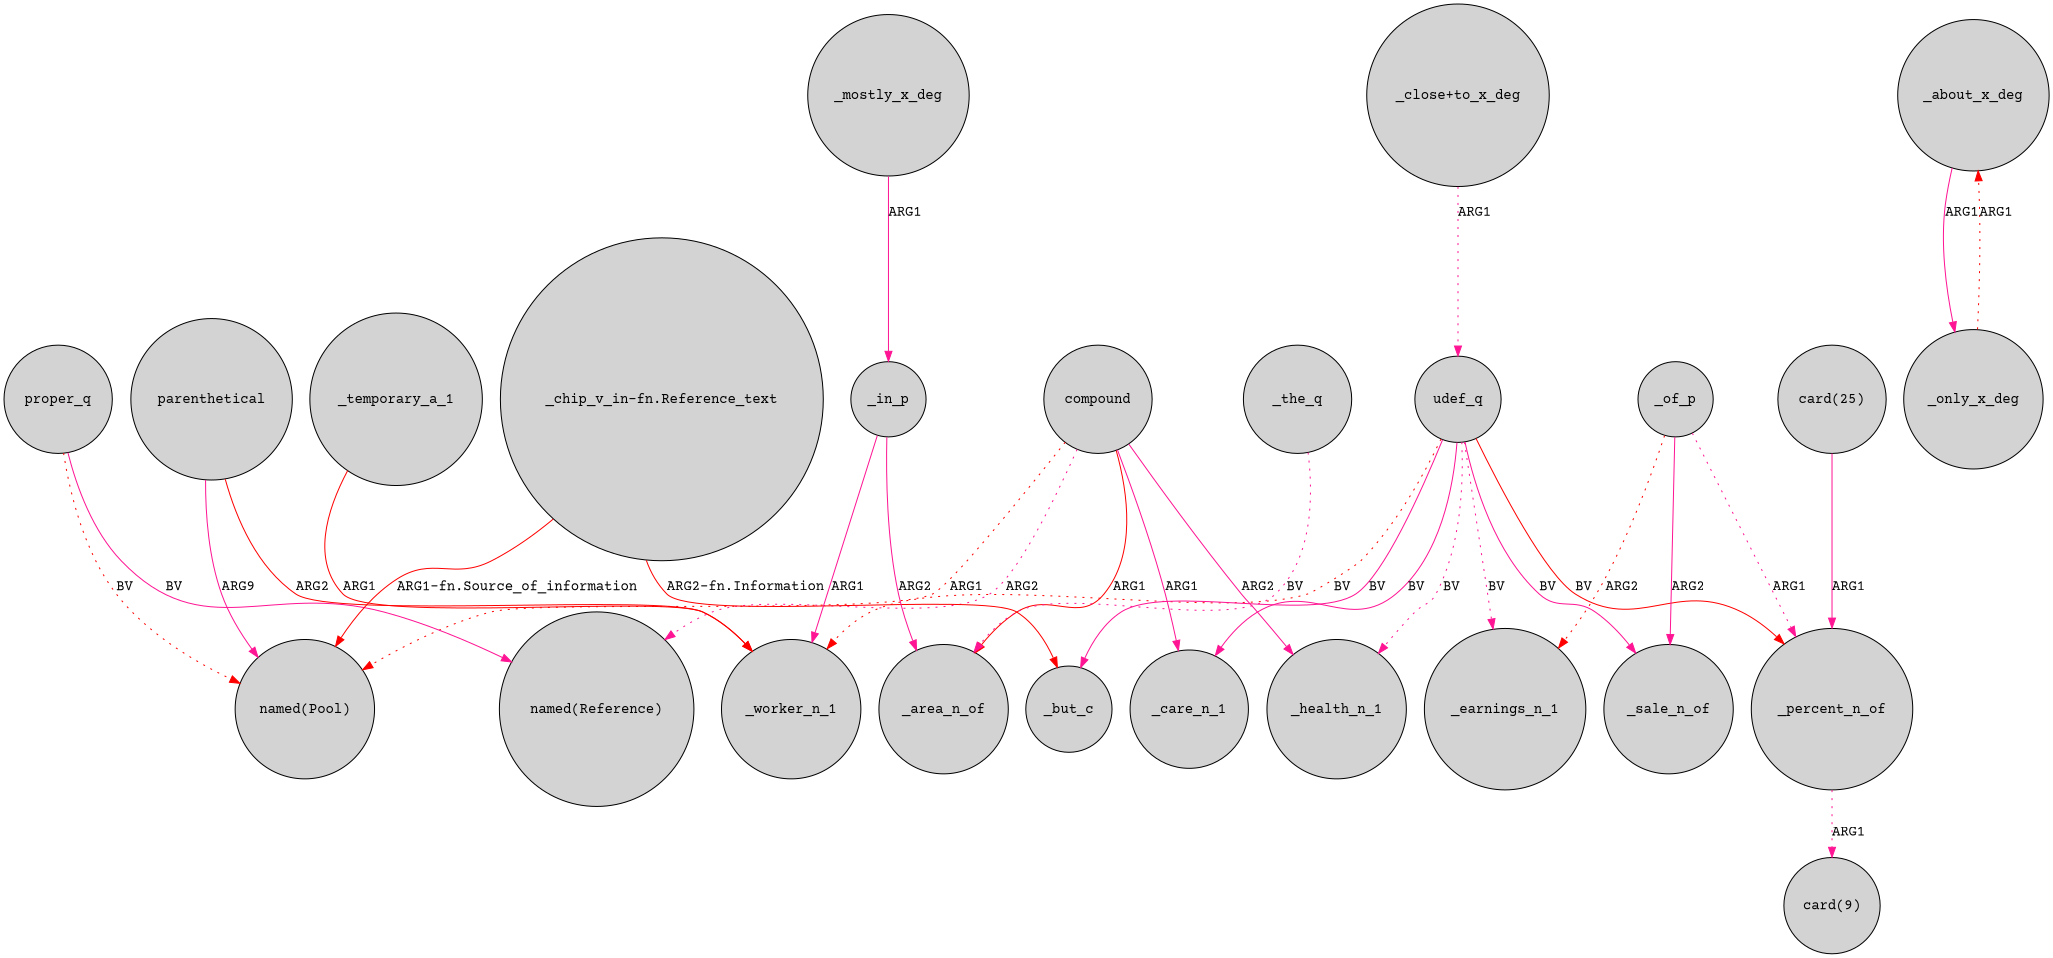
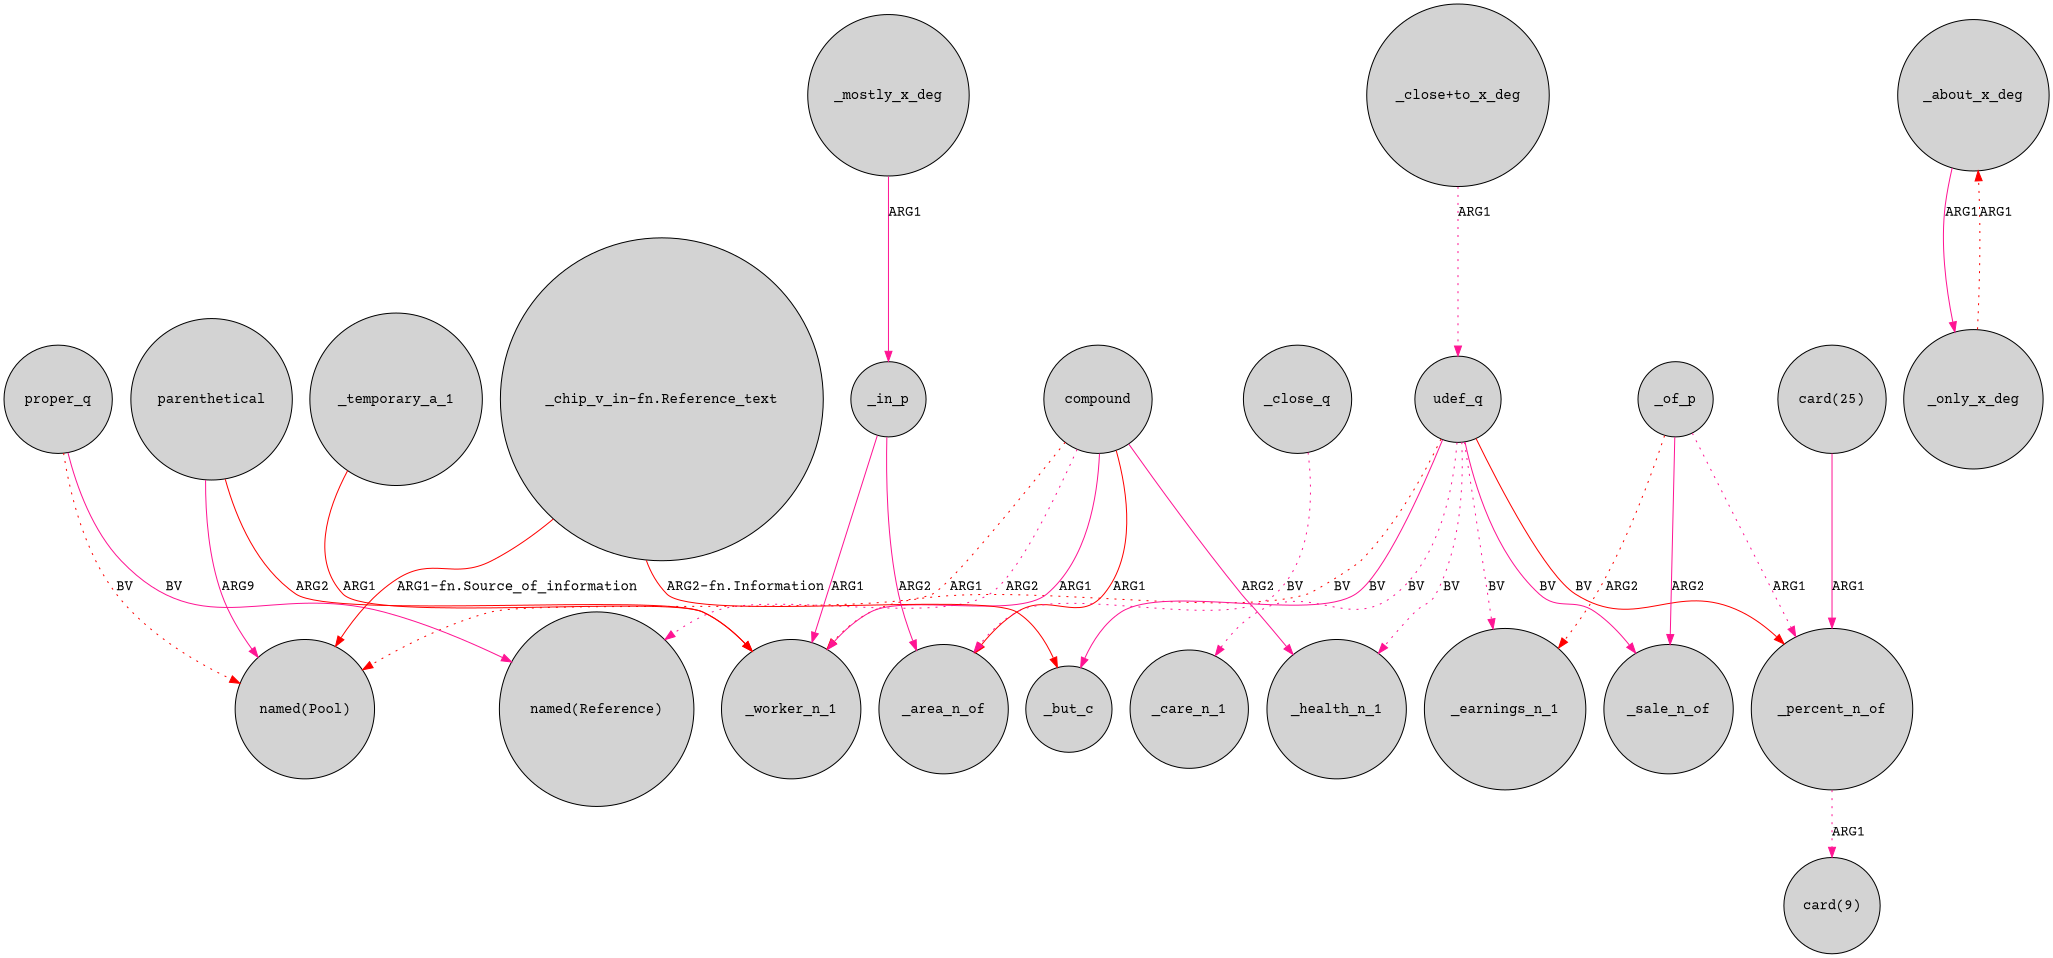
(1298, 399) -> (1298, 399)
(1151, 544) -> (1013, 605)
(1384, 601) -> (1384, 601)
